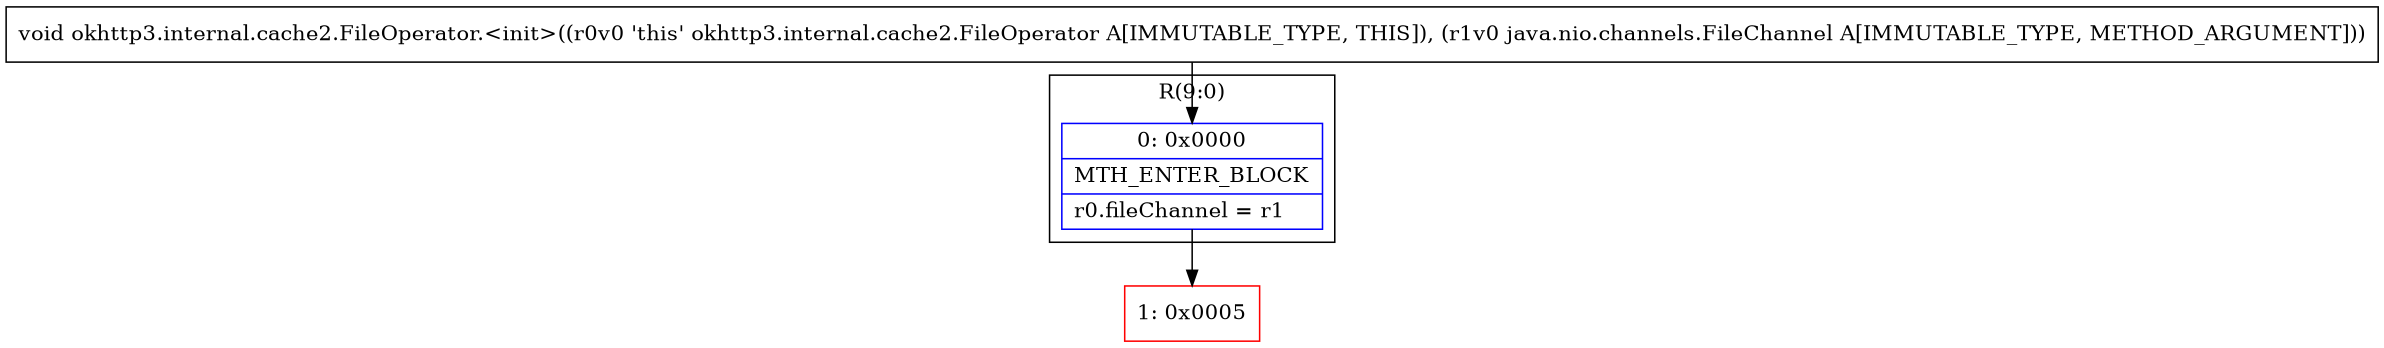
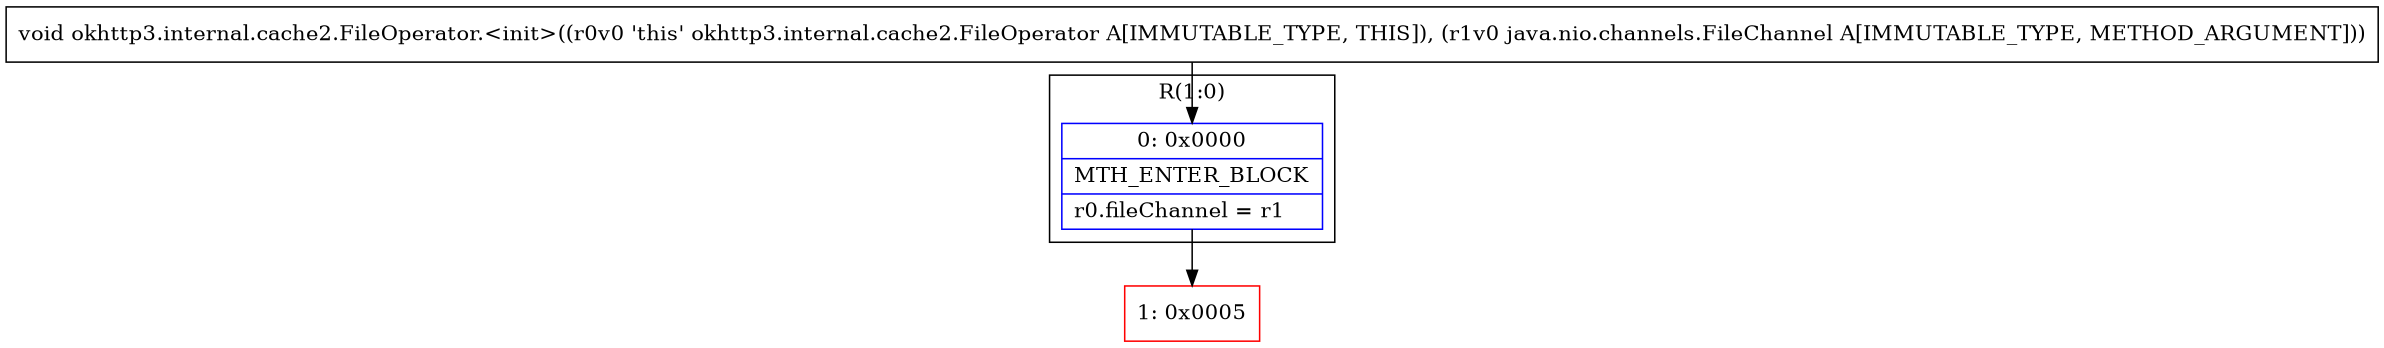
(1192, 93) -> (1192, 93)
